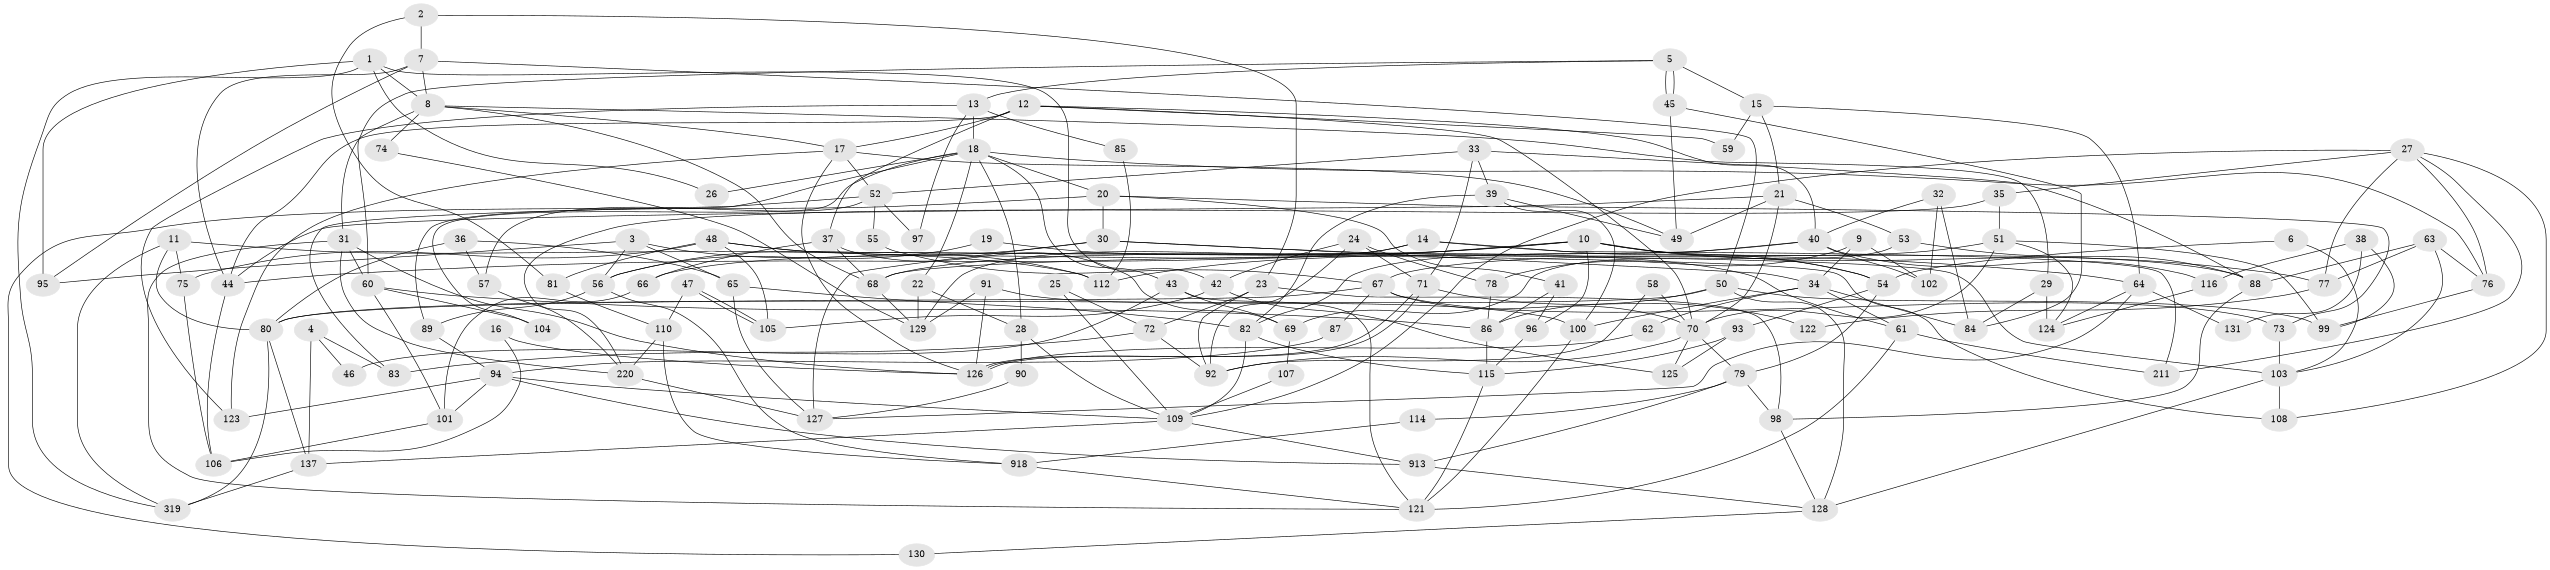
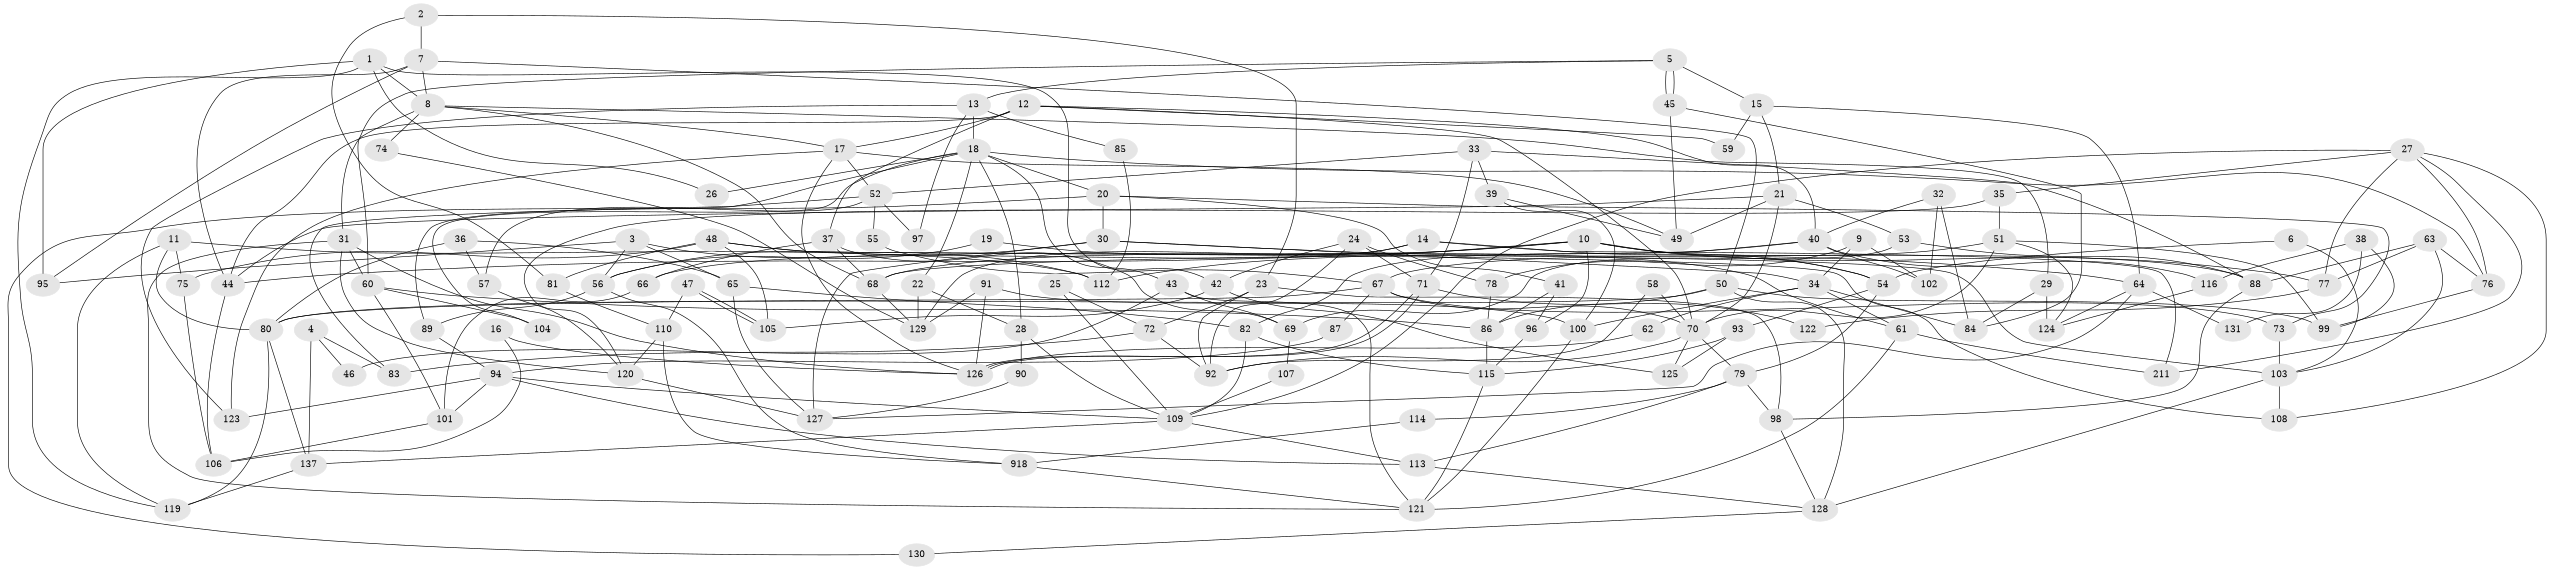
(1338, 225) -> none
(626, 375) -> (626, 375)
(1417, 465) -> (1417, 465)
(172, 510) -> (172, 510)
